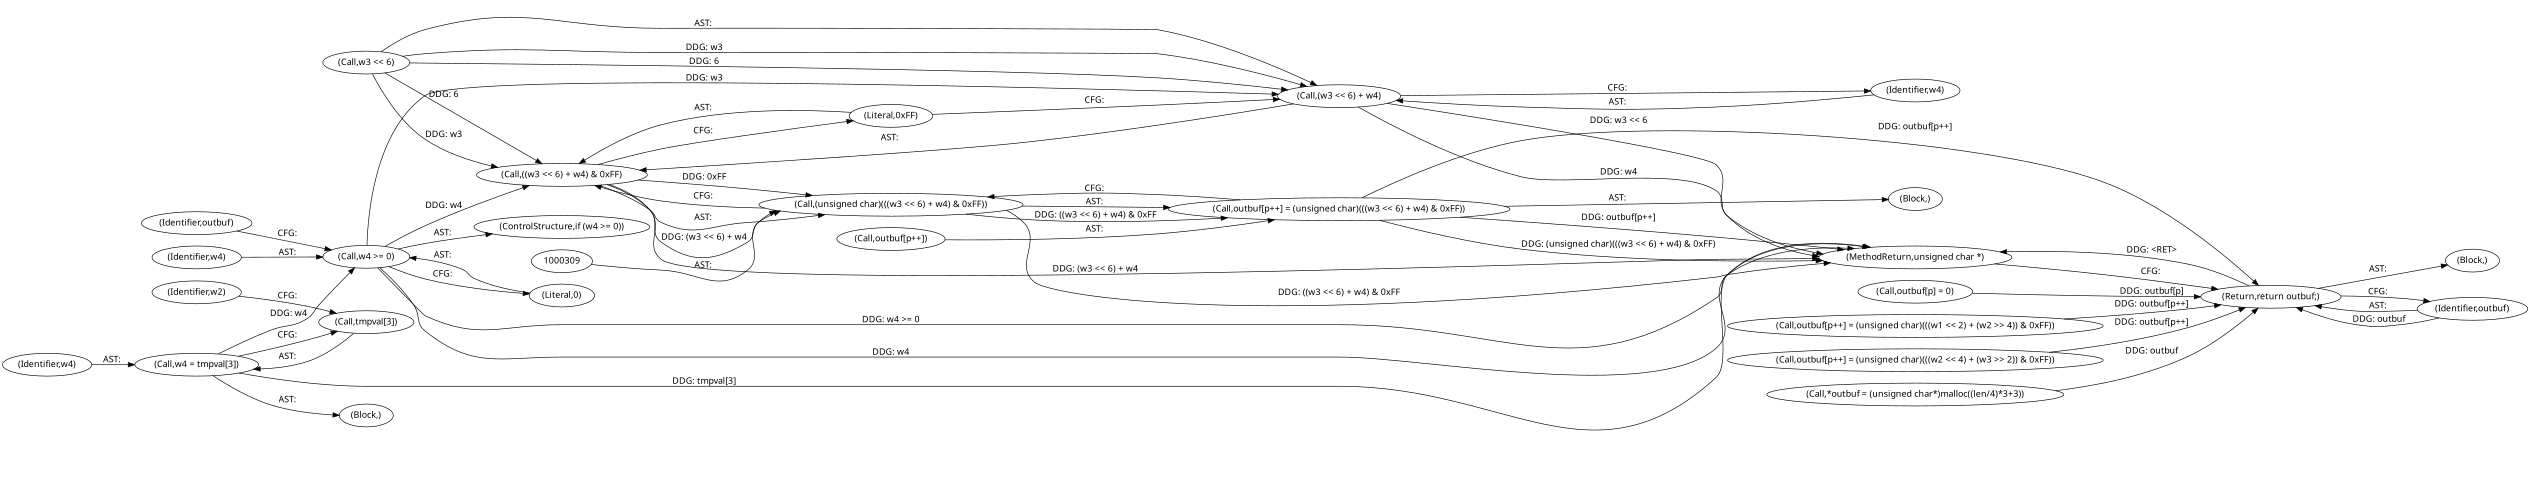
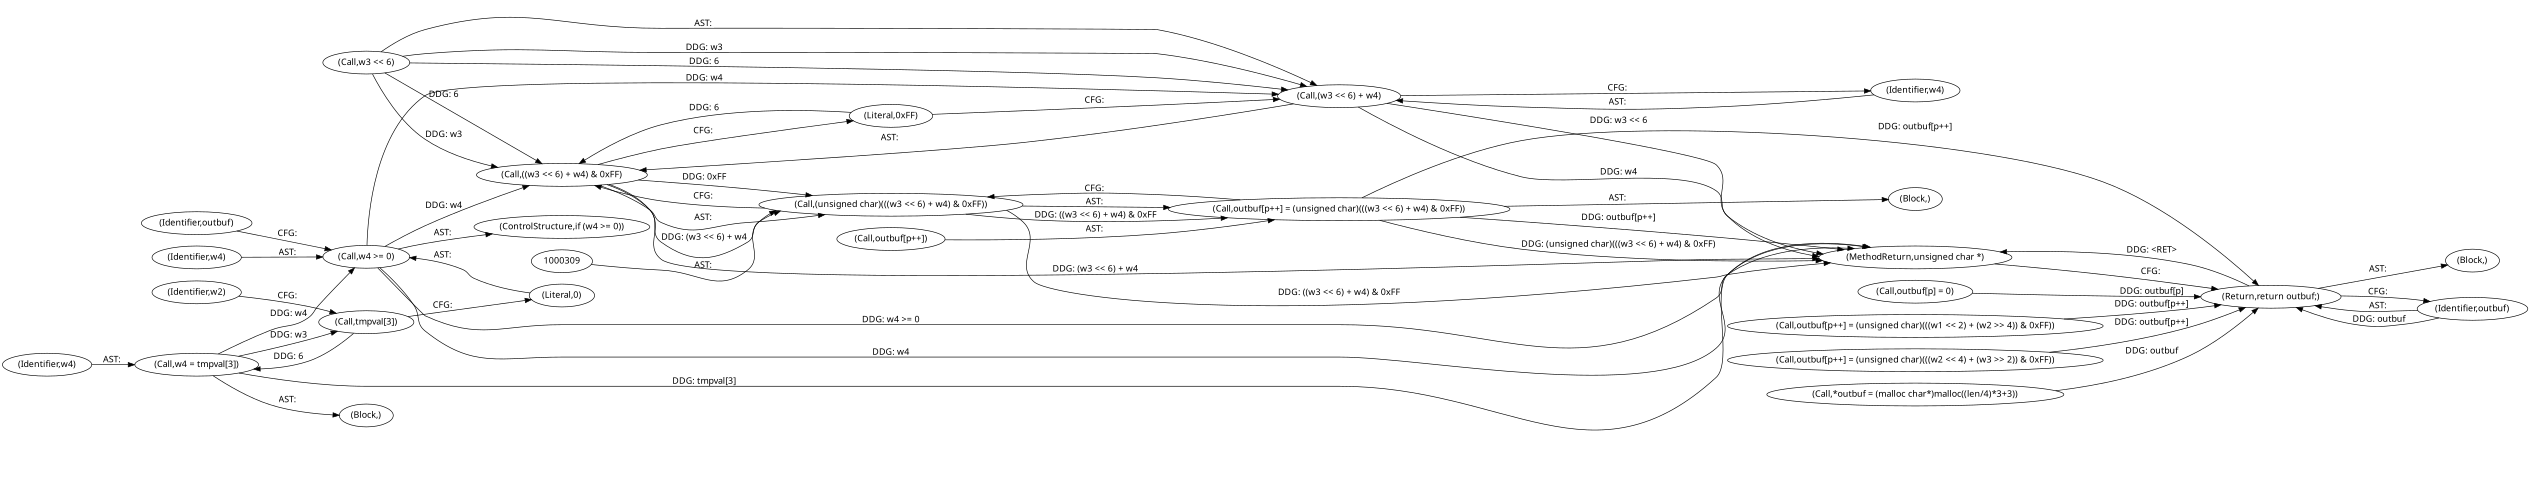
(704, 78) -> (704, 78)
(704, 108) -> (704, 108)
(455, 285) -> (466, 309)
(289, 335) -> (289, 335)
(289, 357) -> (289, 357)
(1915, 395) -> (1915, 395)
